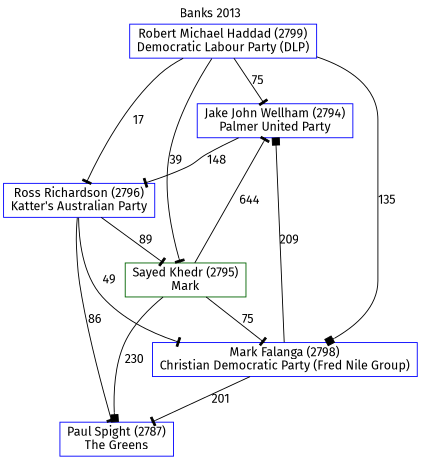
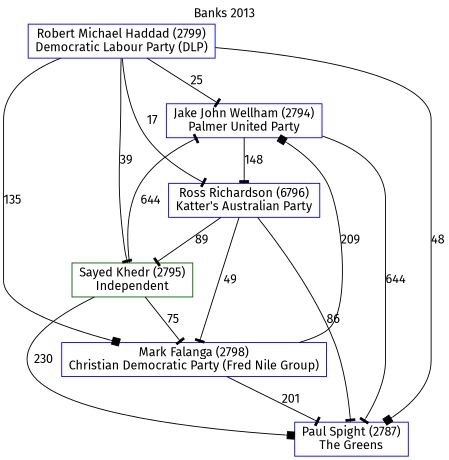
(258, 81) -> (197, 81)
none -> (431, 157)
(79, 200) -> (244, 200)
none -> (386, 263)
(186, 280) -> (132, 280)
